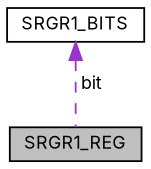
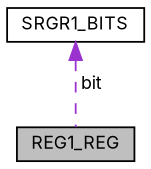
(76, 144) -> (76, 144)
